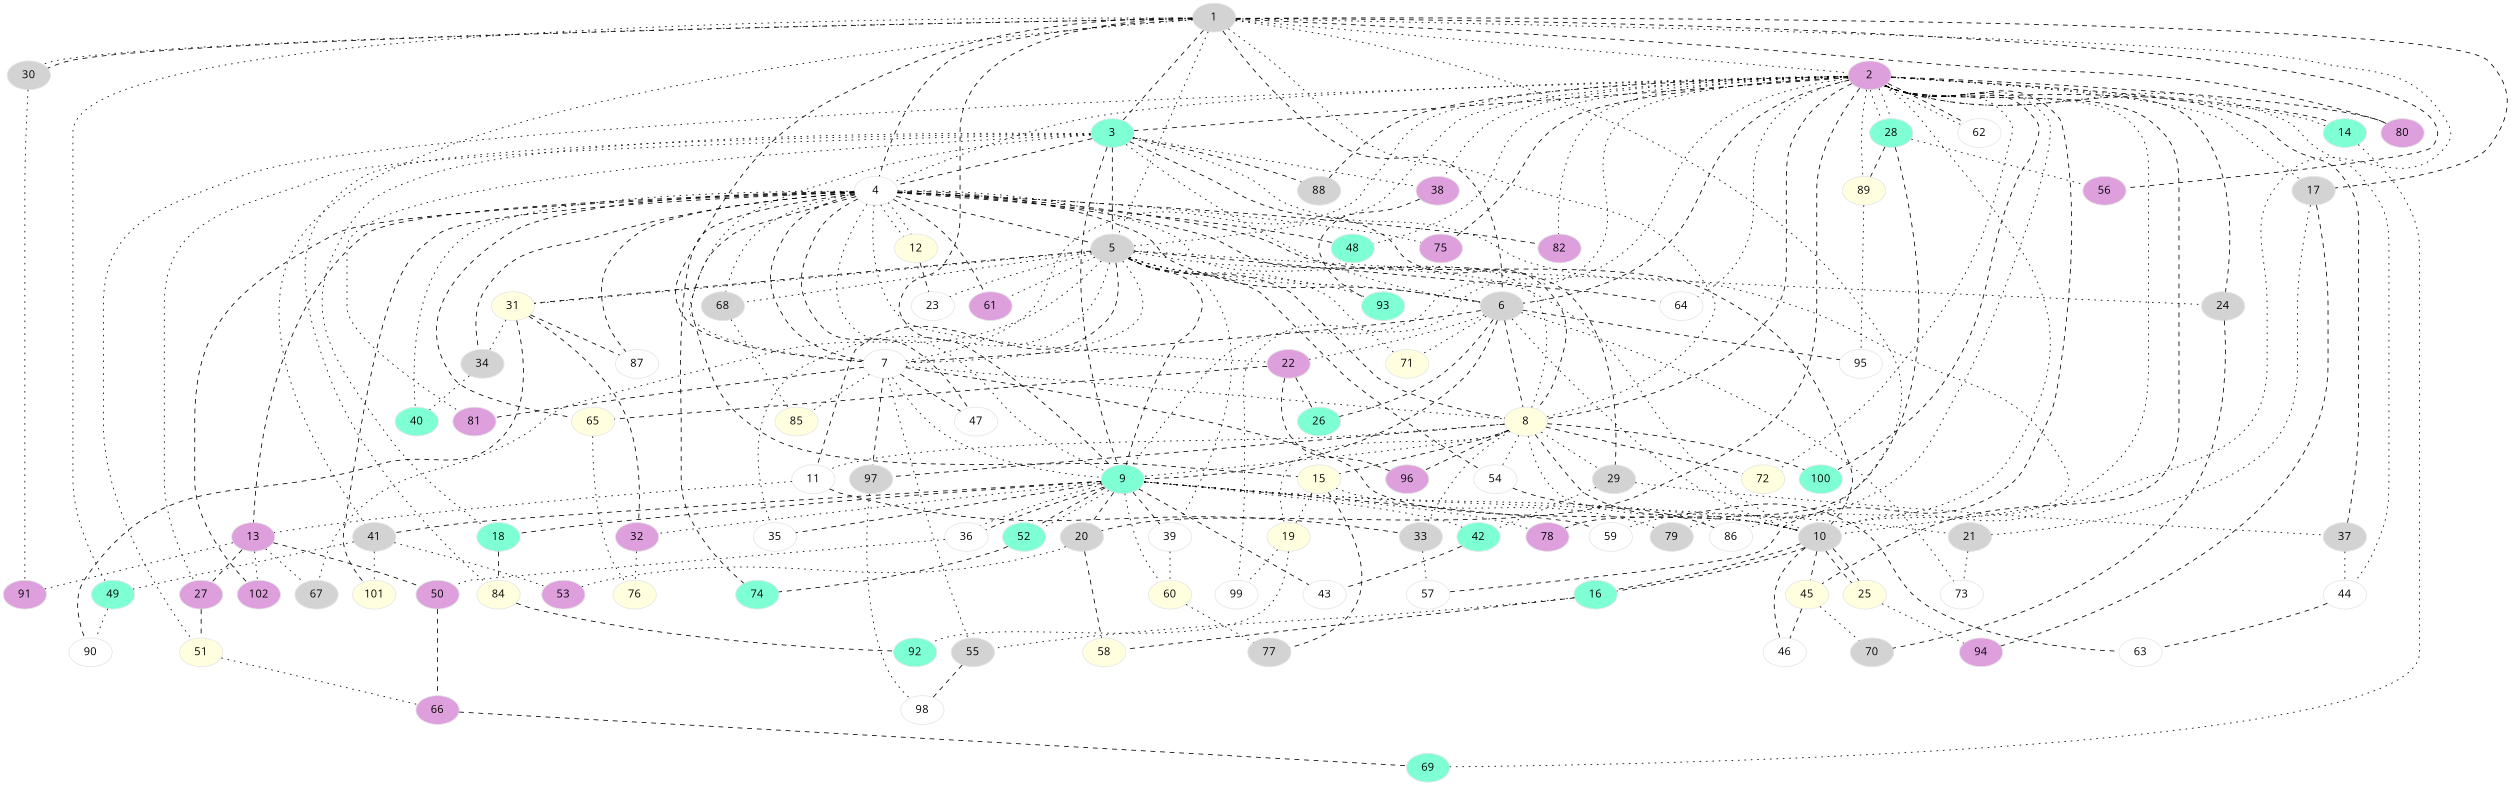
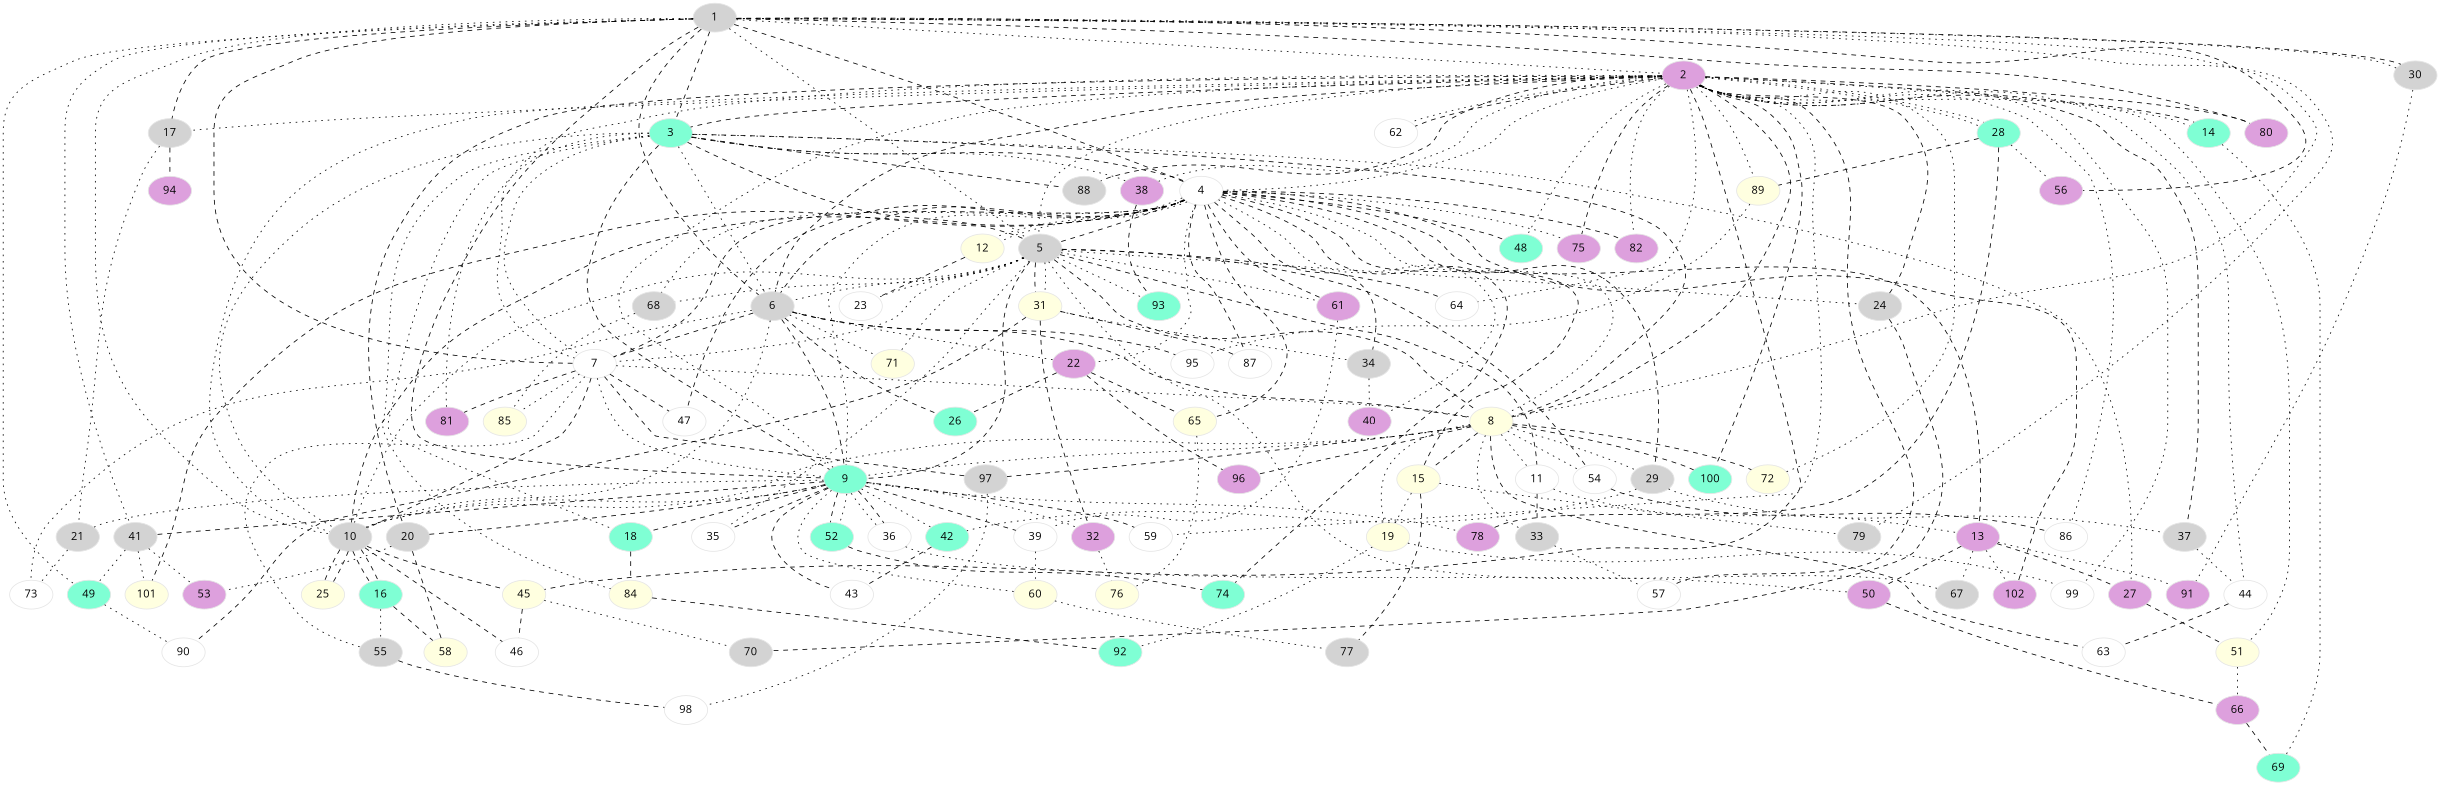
(1230, 382) -> (1263, 497)
(417, 422) -> (1370, 422)
(1923, 623) -> none
